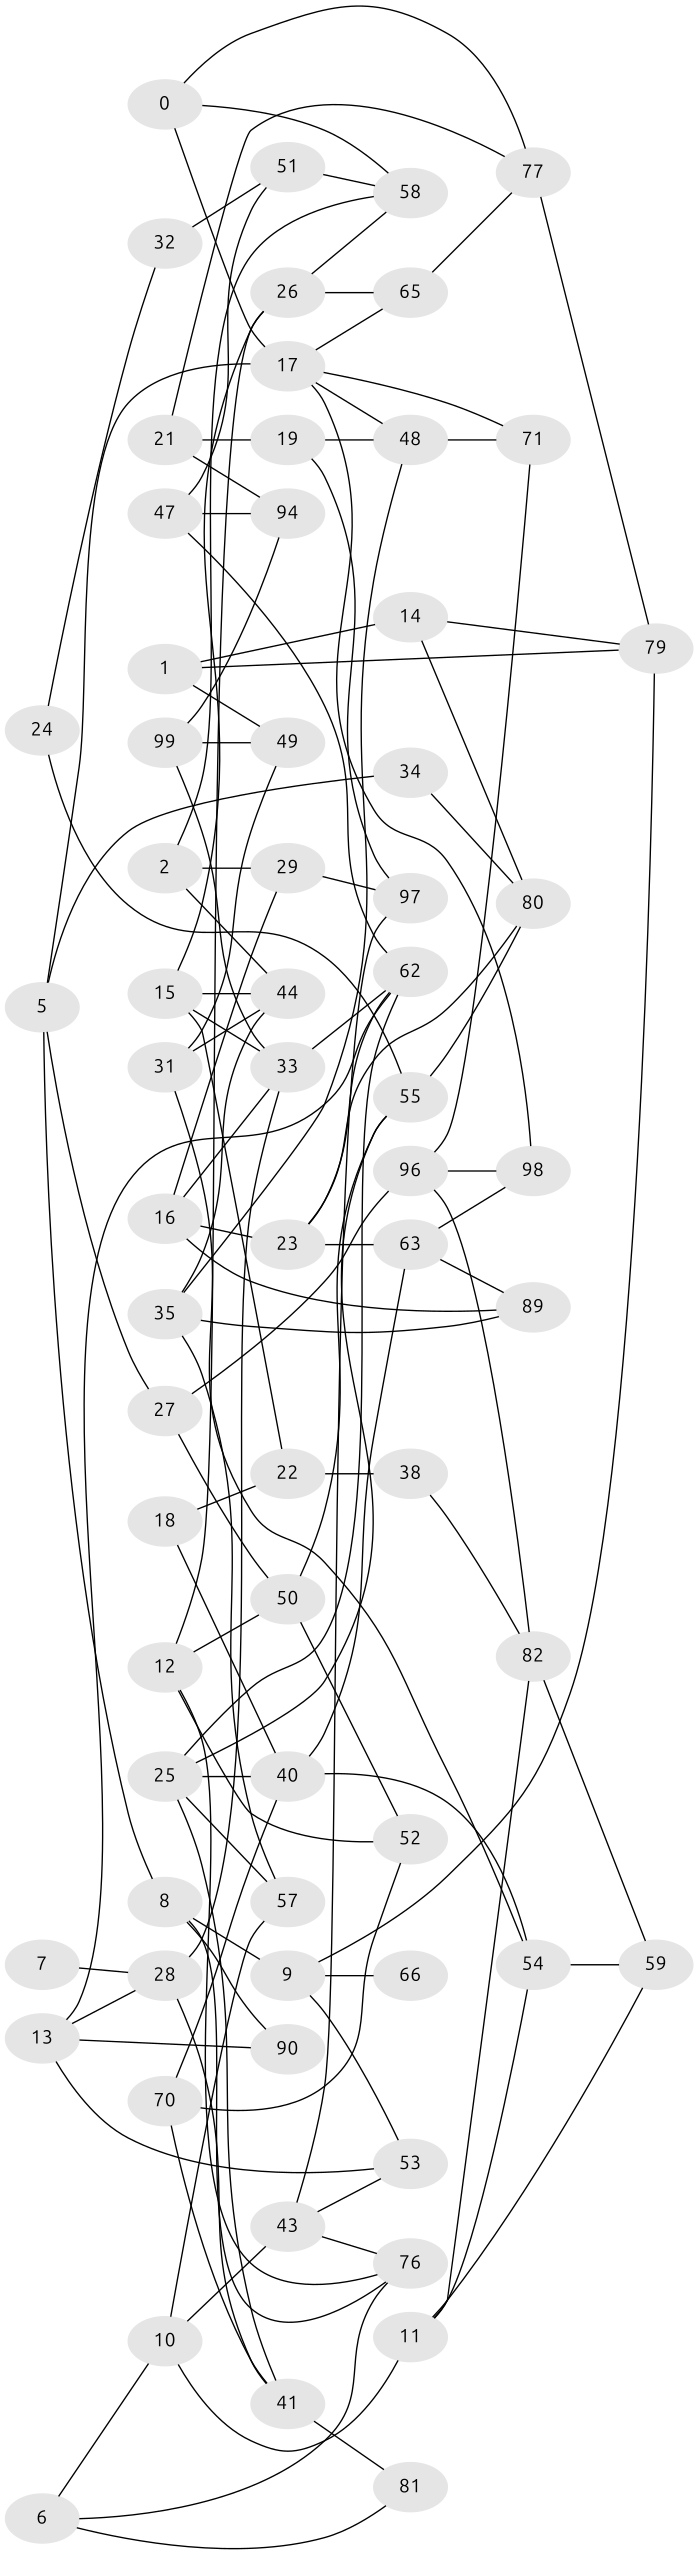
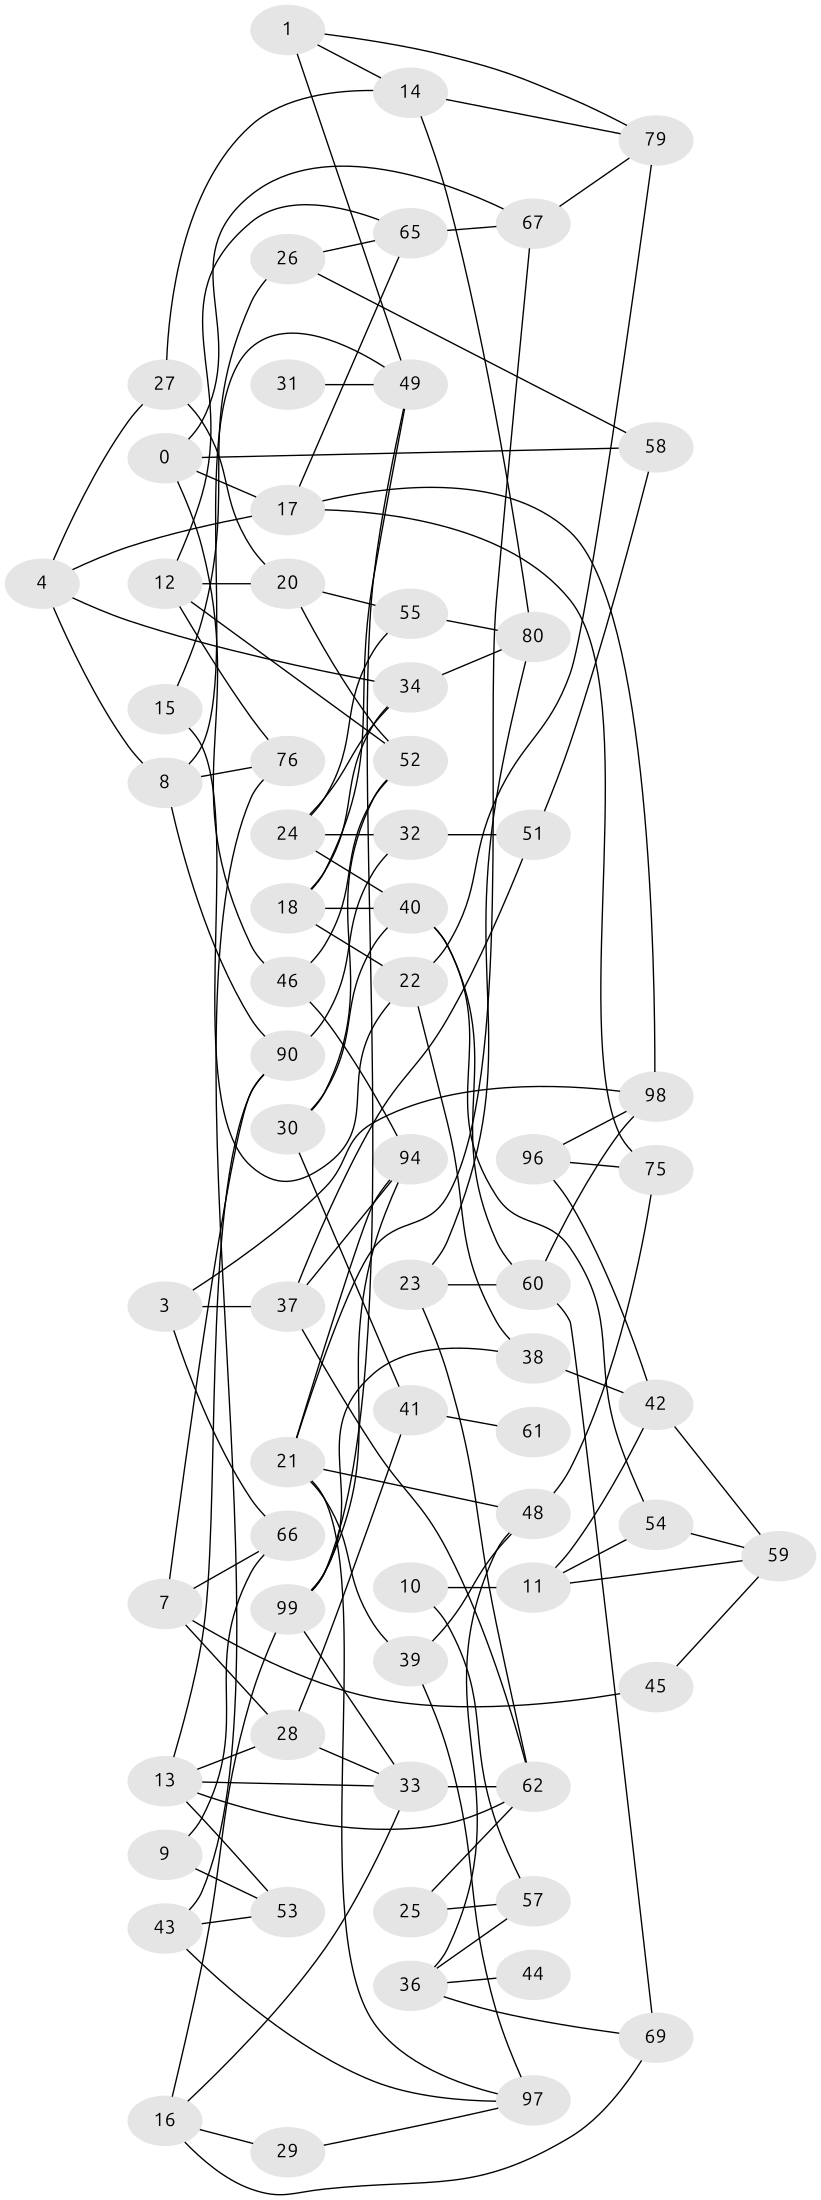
(533, 173) -> (533, 224)
(349, 403) -> (419, 1490)
(288, 440) -> (411, 1661)
(533, 440) -> (656, 1170)
(165, 514) -> (288, 1307)
none -> (365, 653)
none -> (349, 761)
none -> (349, 798)
(165, 868) -> none
(215, 976) -> (203, 320)
none -> (342, 980)
none -> (288, 982)
(227, 994) -> none
(42, 1007) -> (42, 584)
(238, 1023) -> none
(235, 1036) -> (288, 1784)
(226, 1232) -> (219, 1863)
(411, 1245) -> (533, 1285)
none -> (165, 1307)
(533, 1307) -> (656, 2038)
(297, 1309) -> (213, 175)
(165, 1314) -> (411, 1986)
none -> (206, 1324)
(621, 1375) -> (590, 580)
none -> (344, 1416)
(372, 1530) -> none
(285, 1538) -> none
none -> (226, 1570)
(288, 1599) -> (288, 584)
(533, 1656) -> (656, 1405)
none -> (656, 1687)
(216, 1777) -> (341, 866)
none -> (342, 1806)
(235, 1944) -> (244, 359)
(227, 2090) -> none
(165, 2101) -> (288, 1129)
(213, 2297) -> none
(411, 2487) -> (533, 1432)
(42, 2518) -> none
